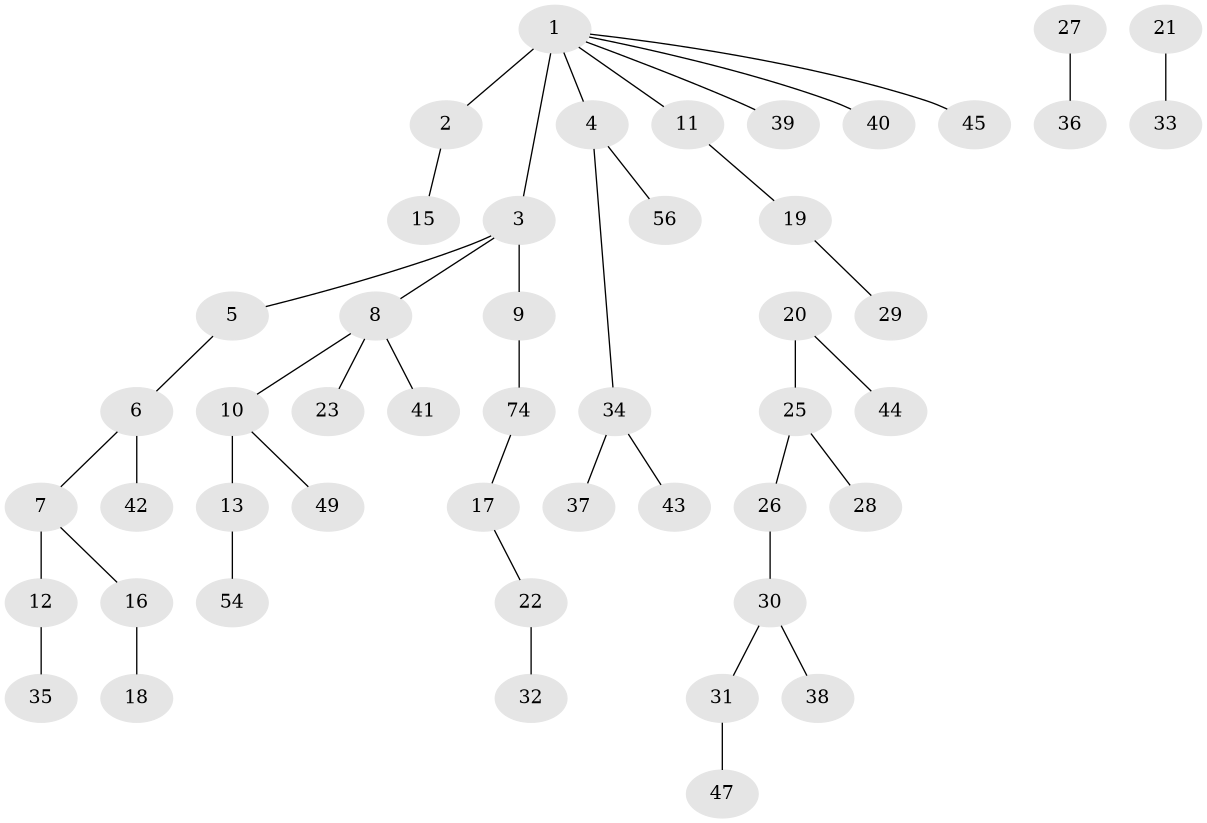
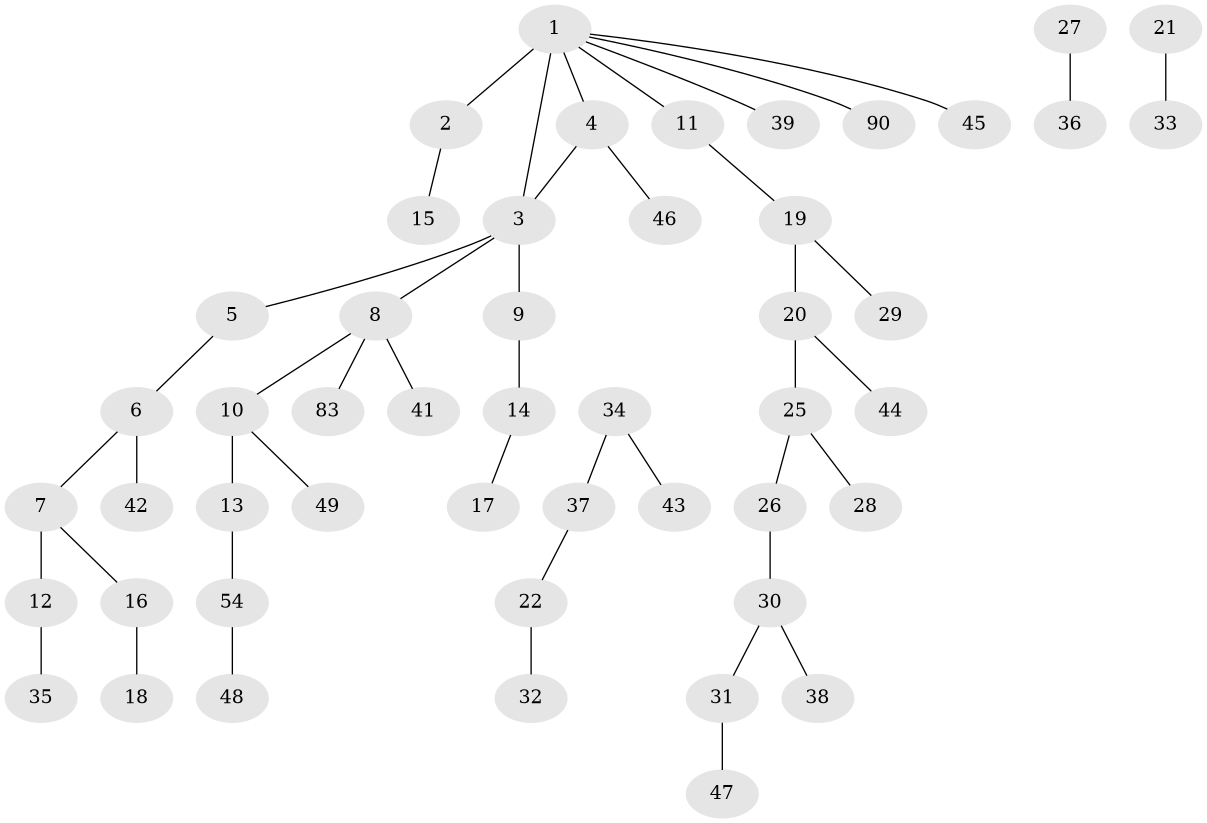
(879, 125) -> (879, 125)
(665, 220) -> (665, 220)
(603, 268) -> (556, 173)
none -> (795, 268)
(328, 412) -> (328, 412)
(519, 412) -> (519, 412)
(507, 555) -> (555, 555)
none -> (232, 698)
